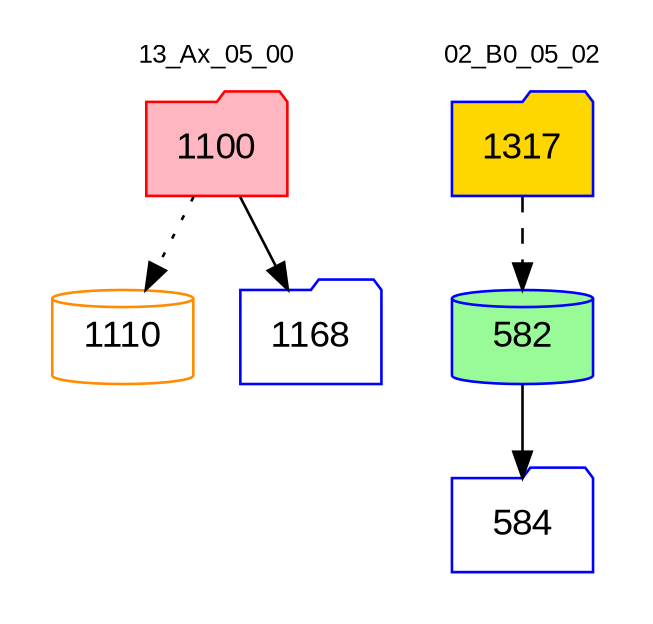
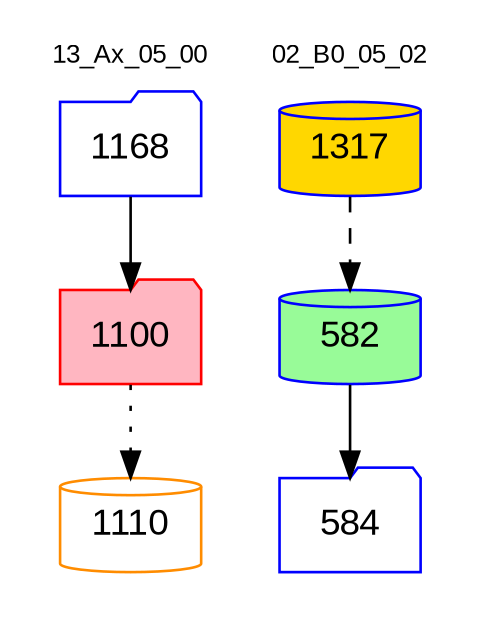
(522, 149) -> (350, 149)
(258, 231) -> (131, 230)
